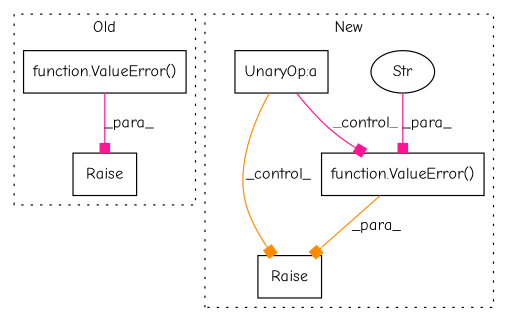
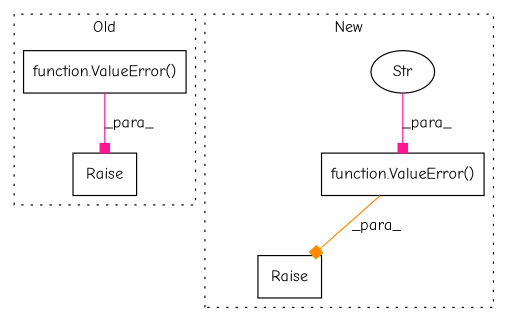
(281, 72) -> none
